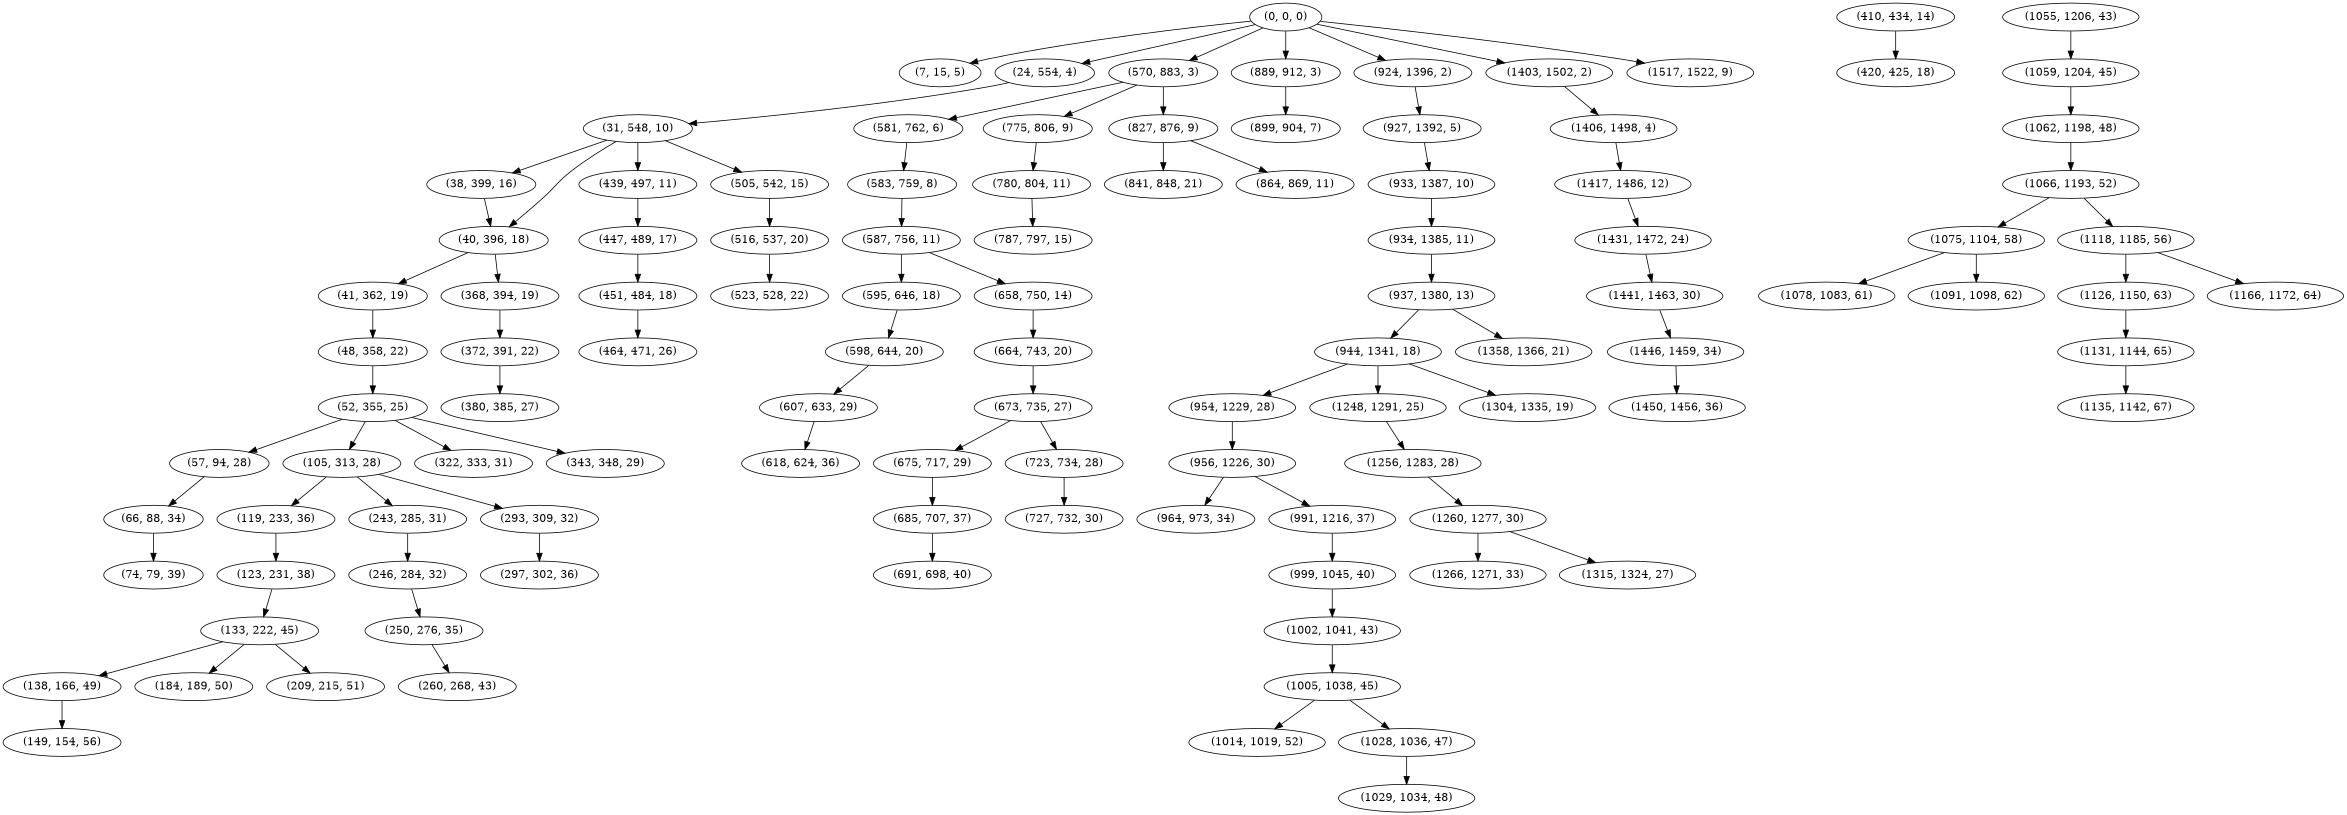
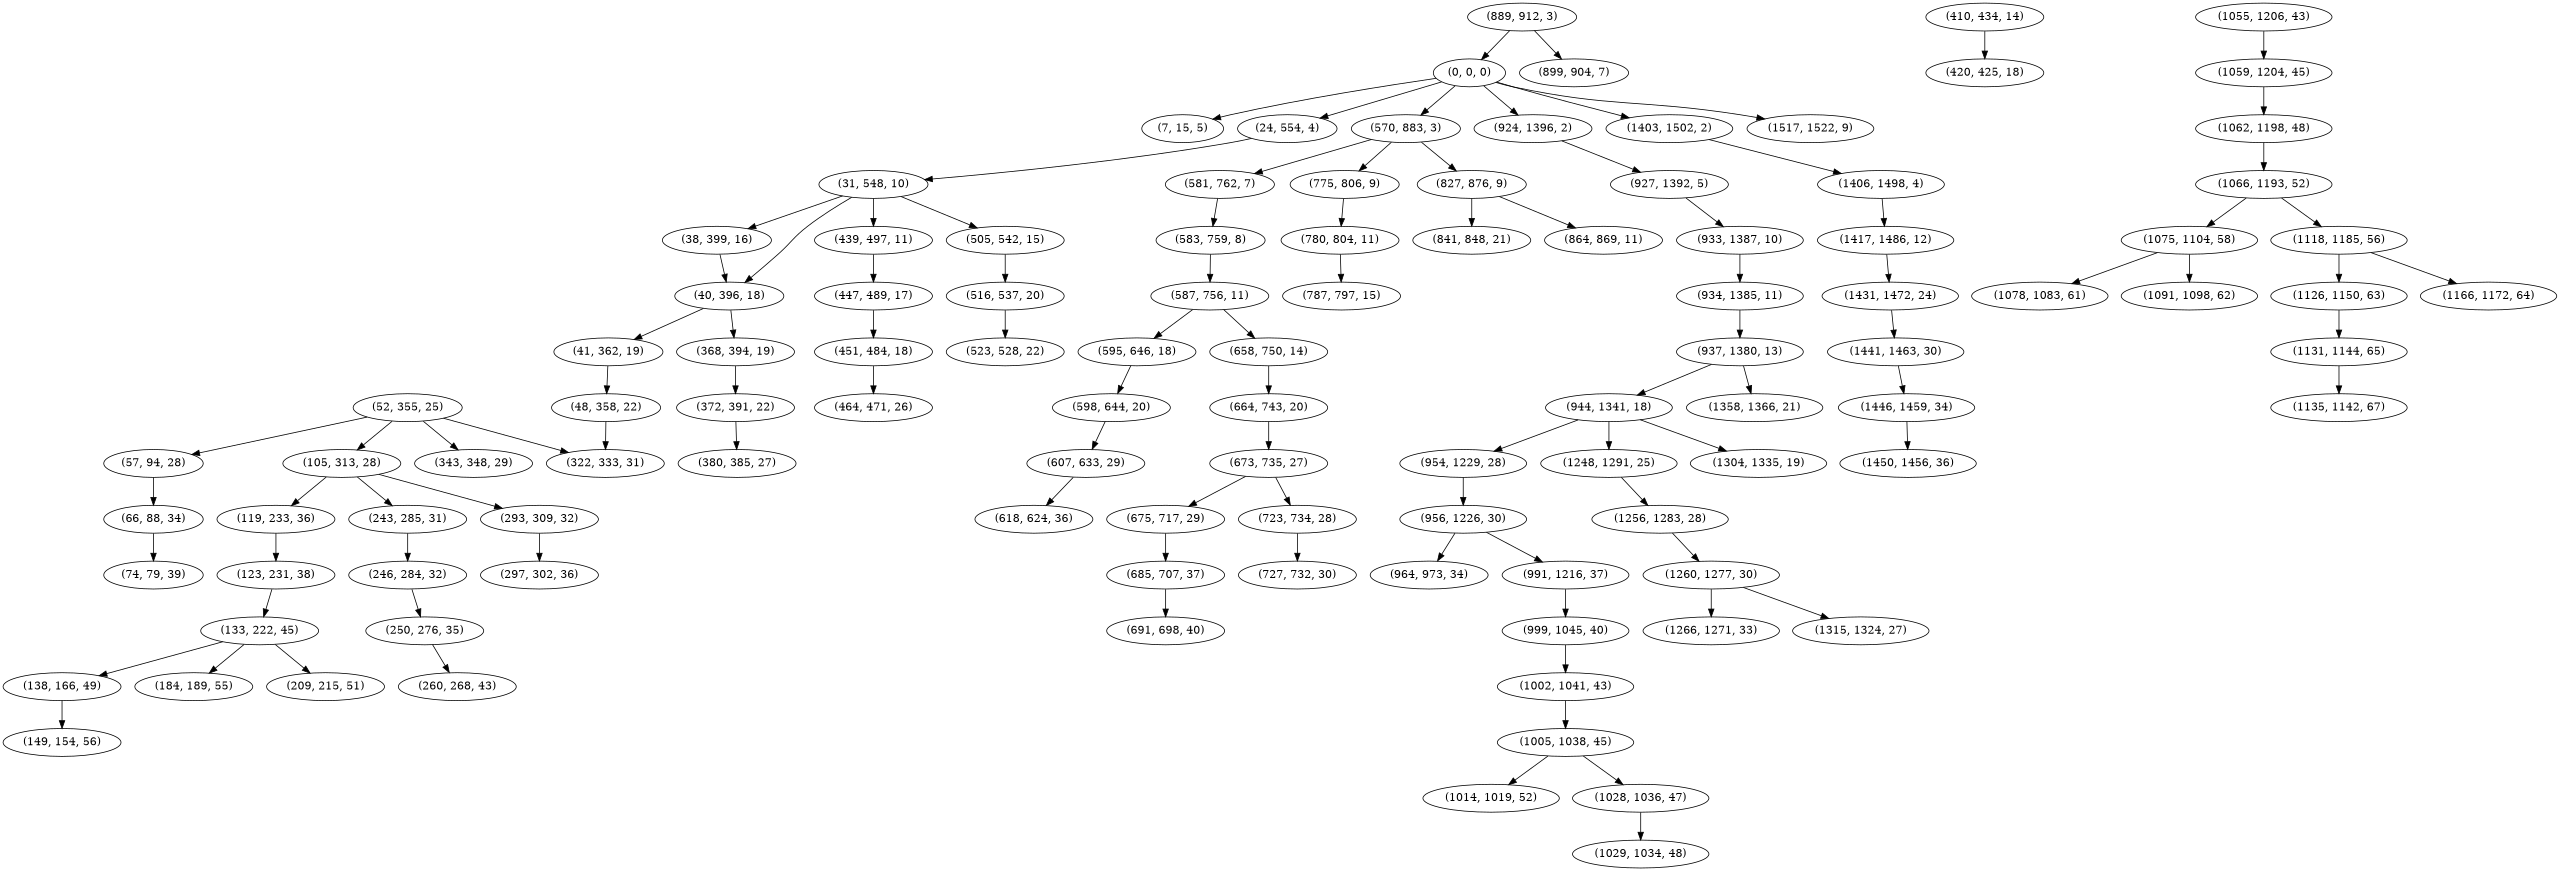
(1286, 41) -> (1498, 42)
(908, 129) -> (1220, 184)
(373, 376) -> (606, 432)
(194, 687) -> (194, 687)
